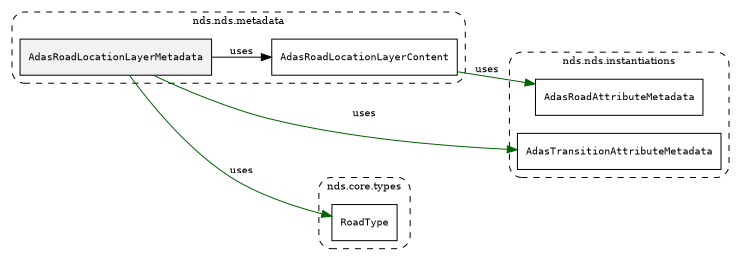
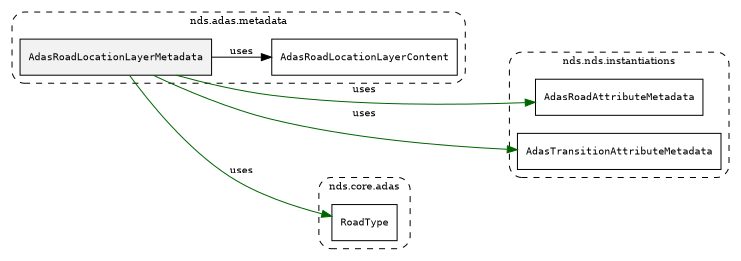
(239, 22) -> (239, 22)
(491, 77) -> (349, 102)
(365, 187) -> (365, 187)
